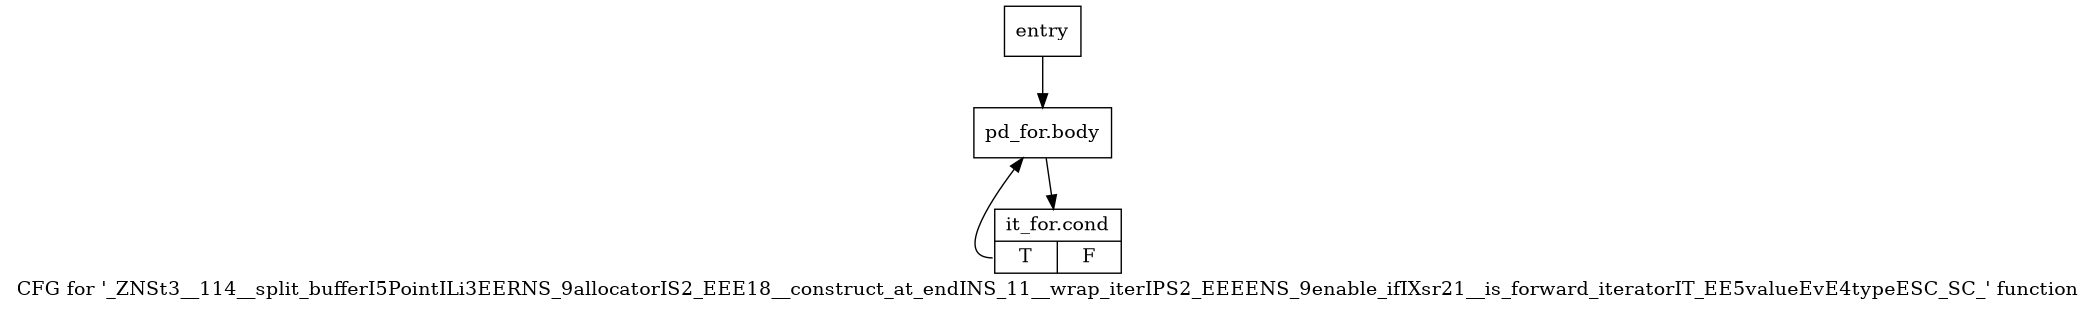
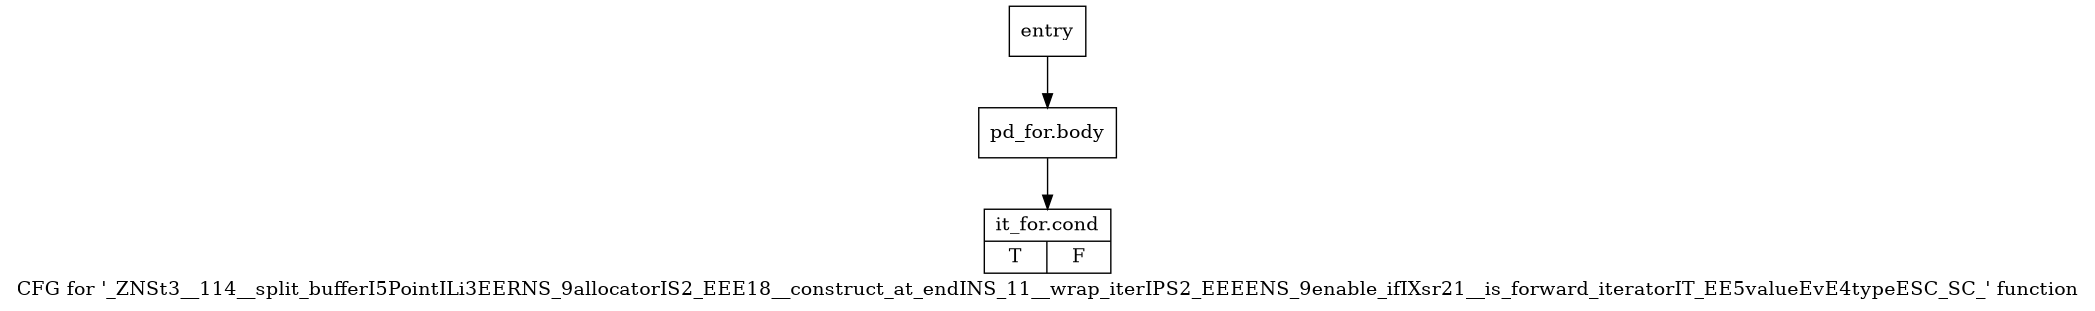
(984, 216) -> none
